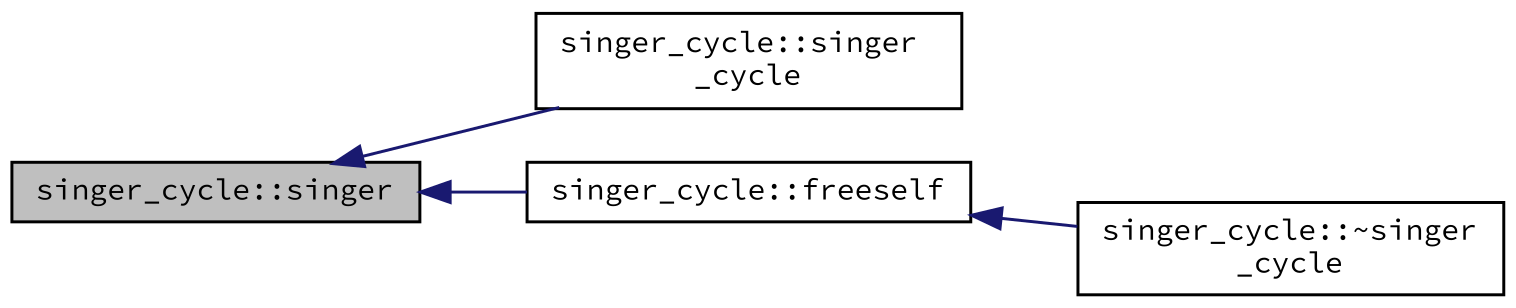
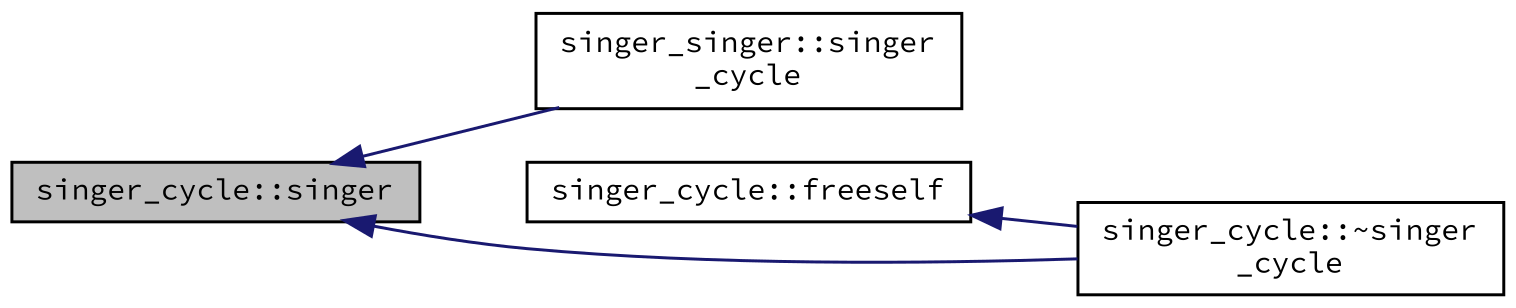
(749, 61) -> (749, 61)
(489, 192) -> (725, 260)
